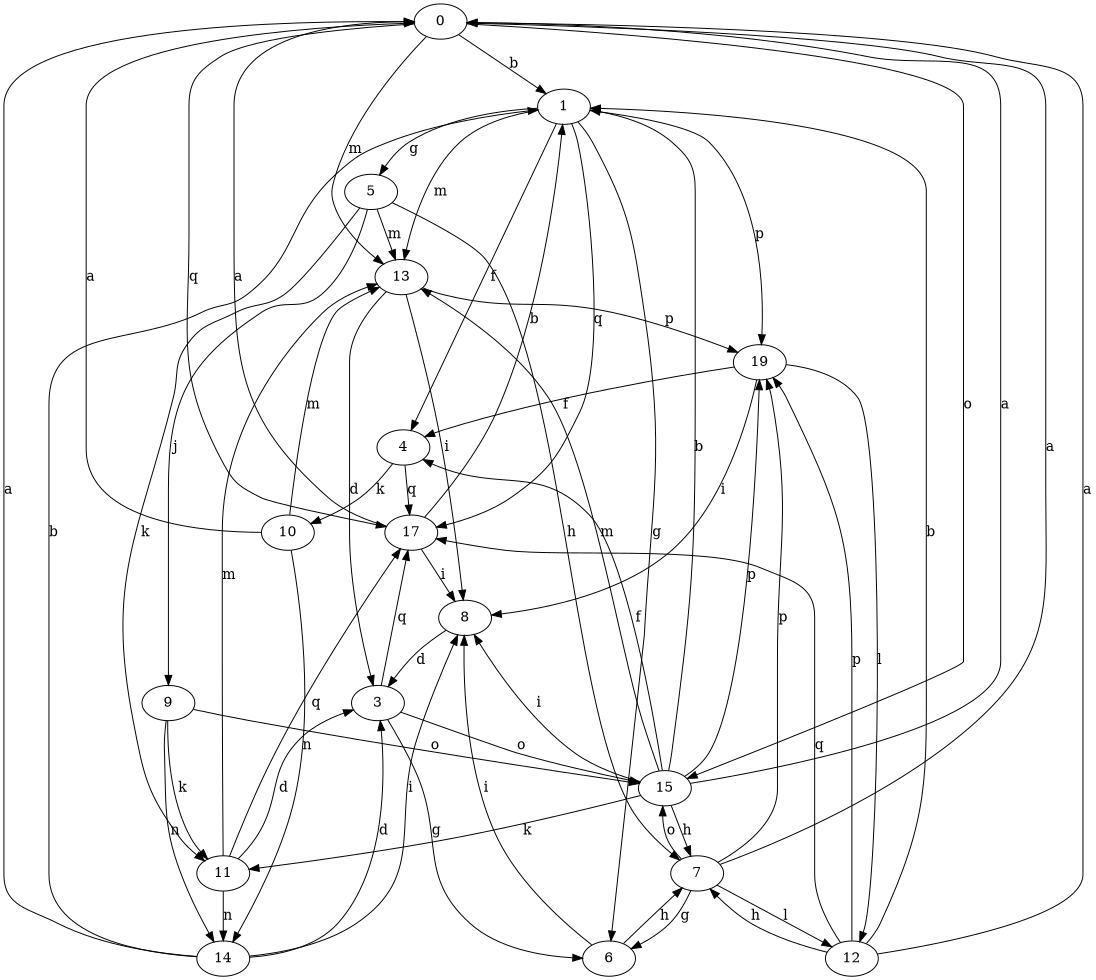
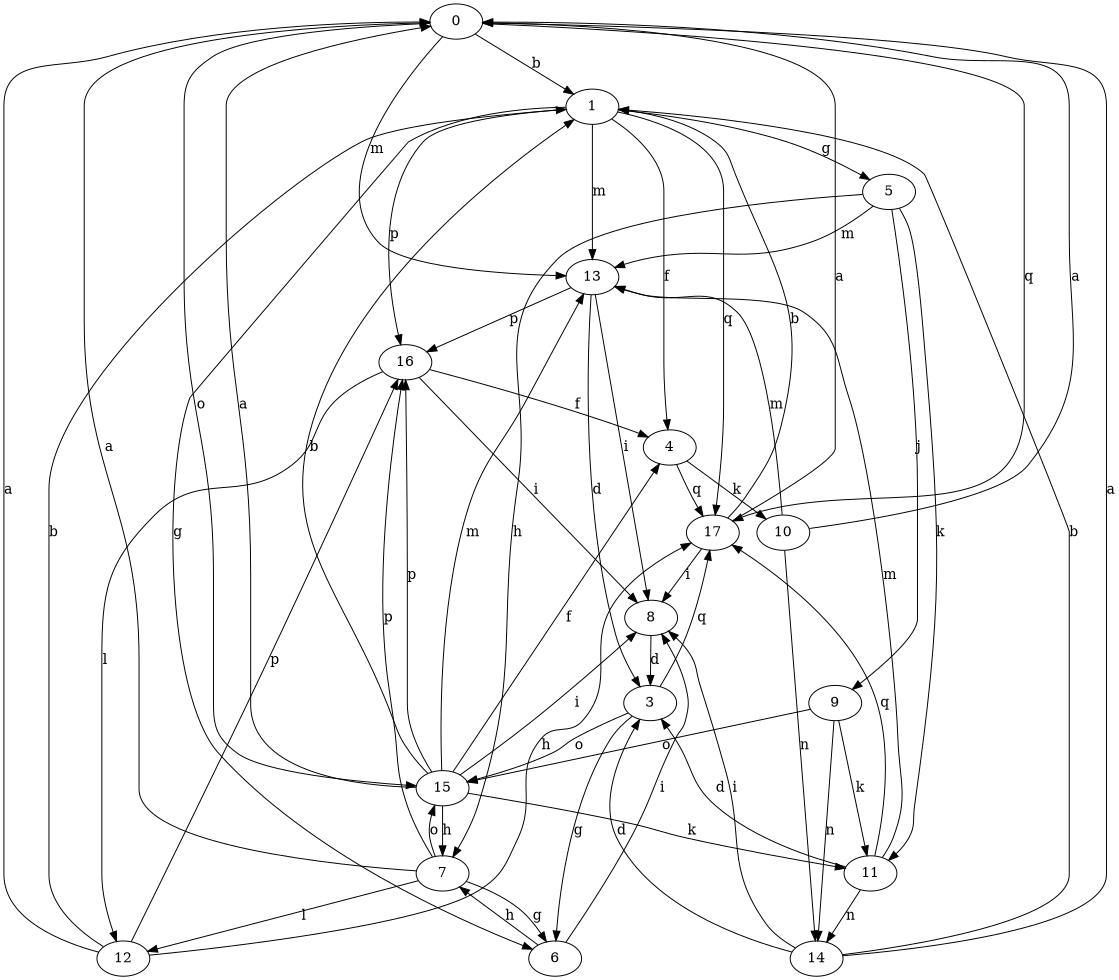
(760, 362) -> (405, 362)
(820, 746) -> (546, 746)
(768, 932) -> none
